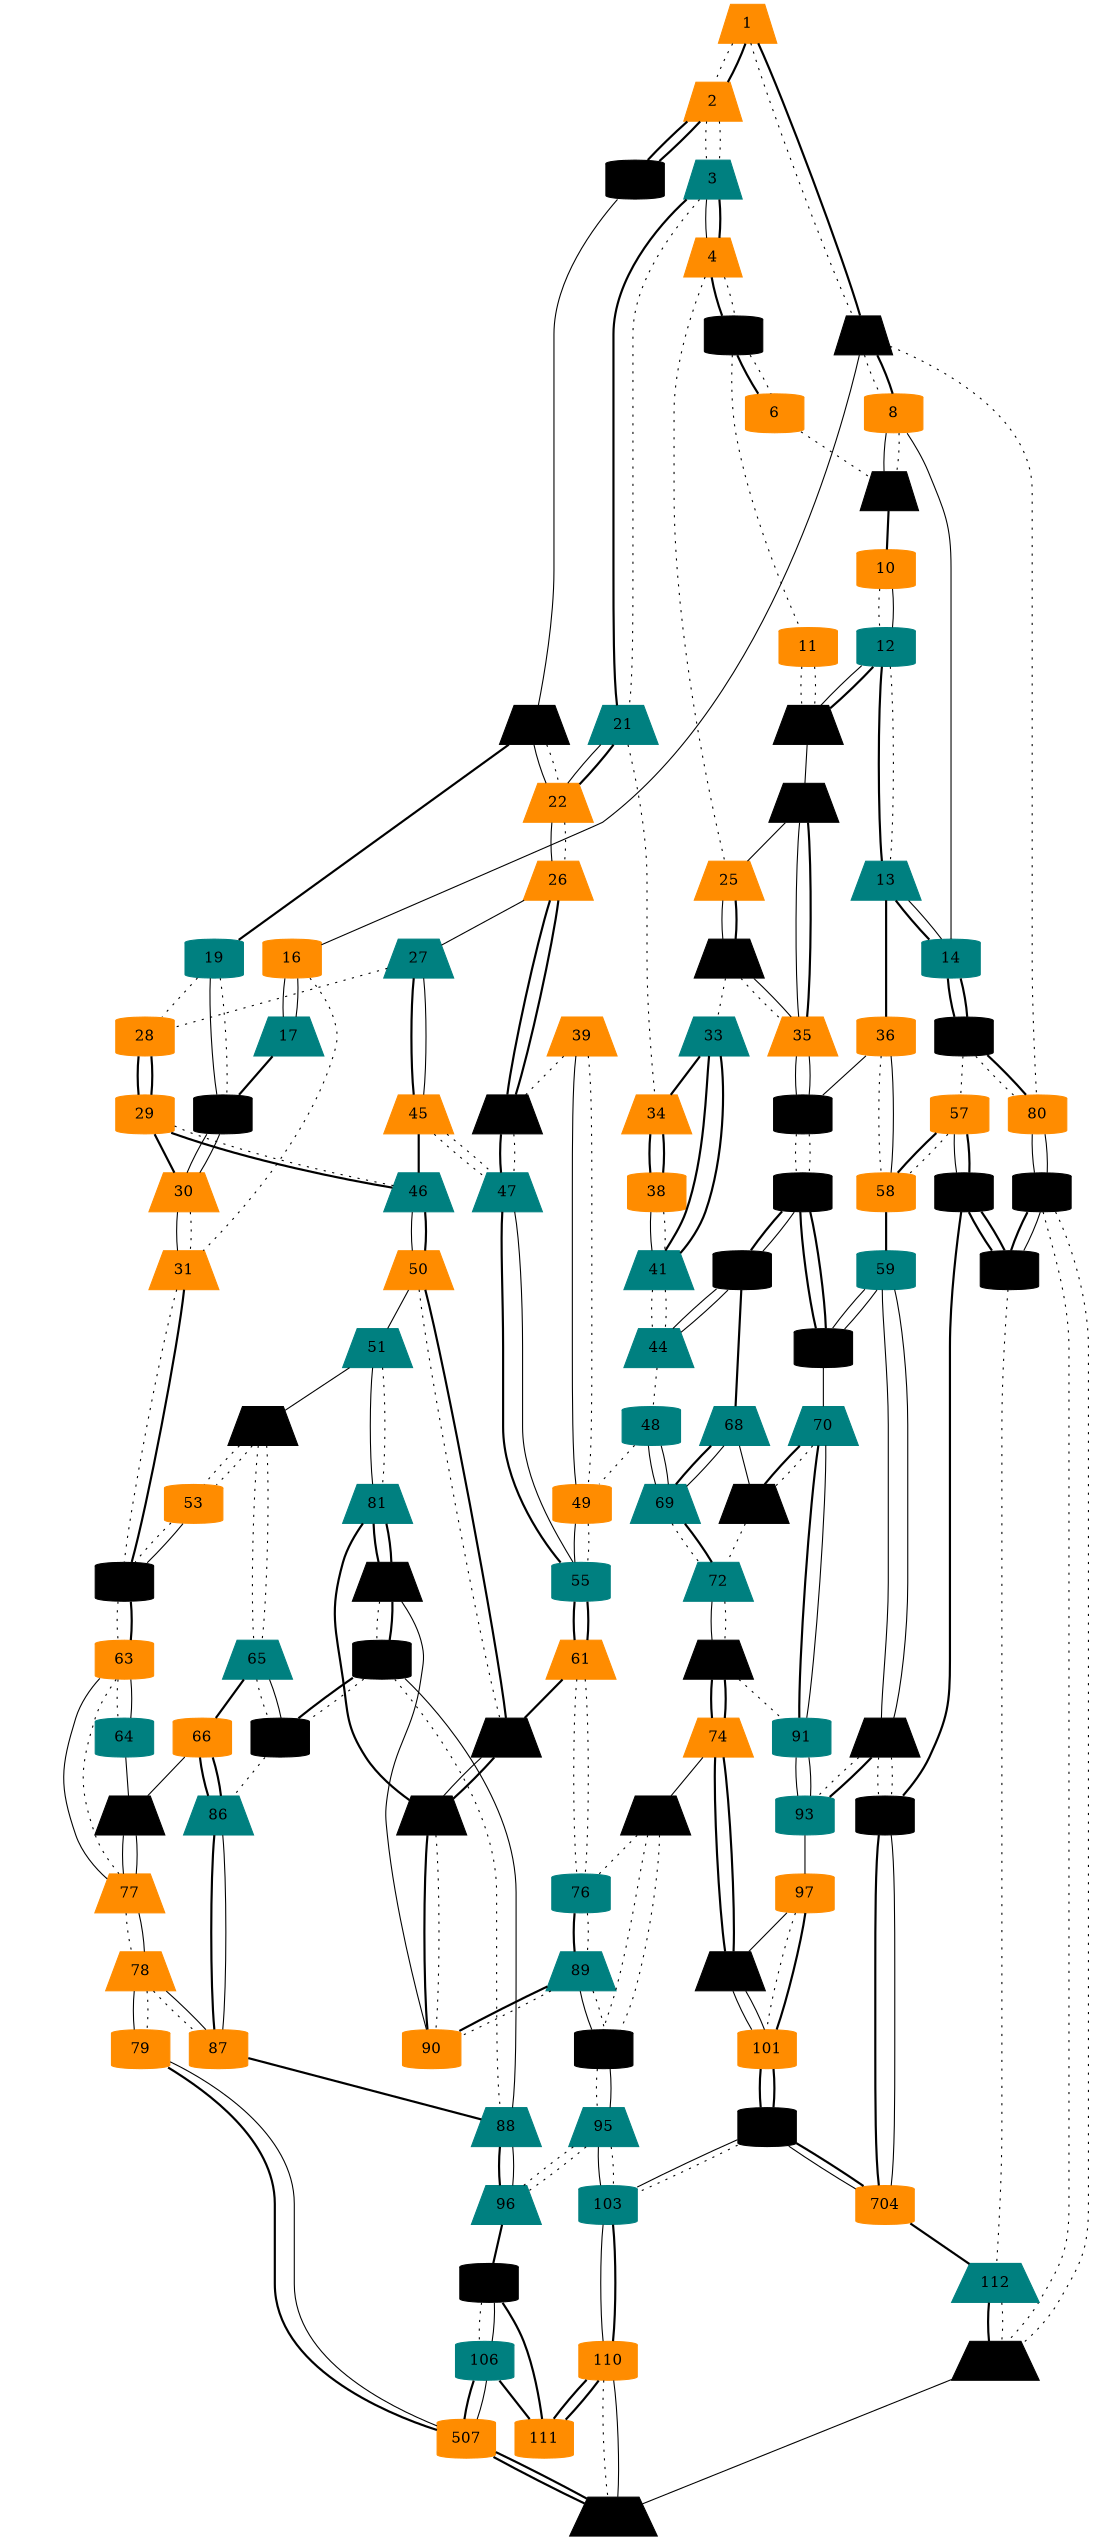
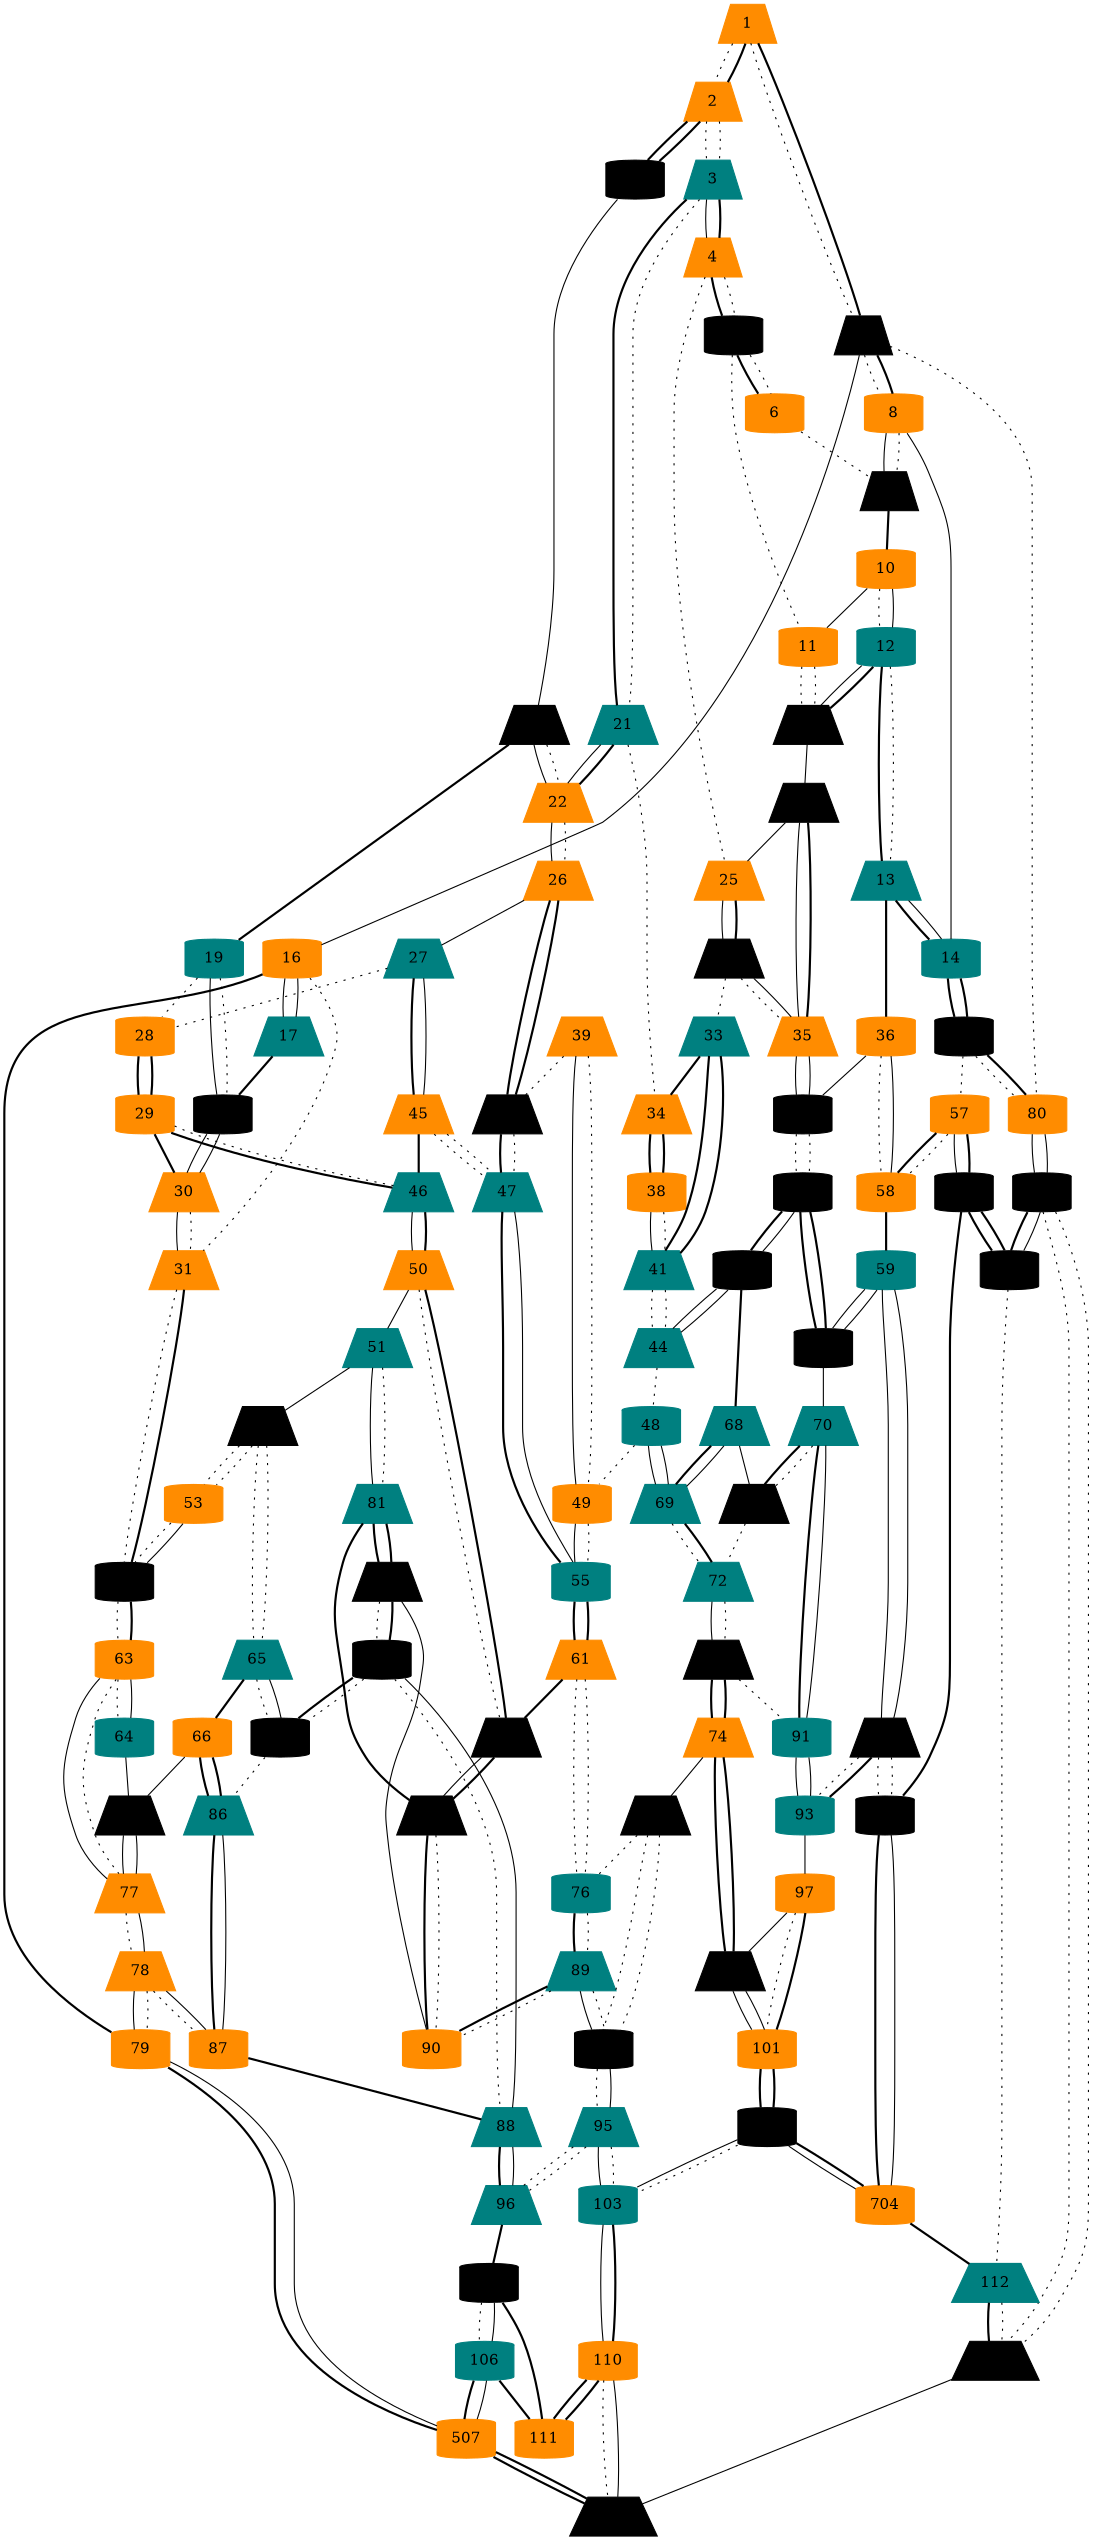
none -> (847, 608)
none -> (4, 1434)
